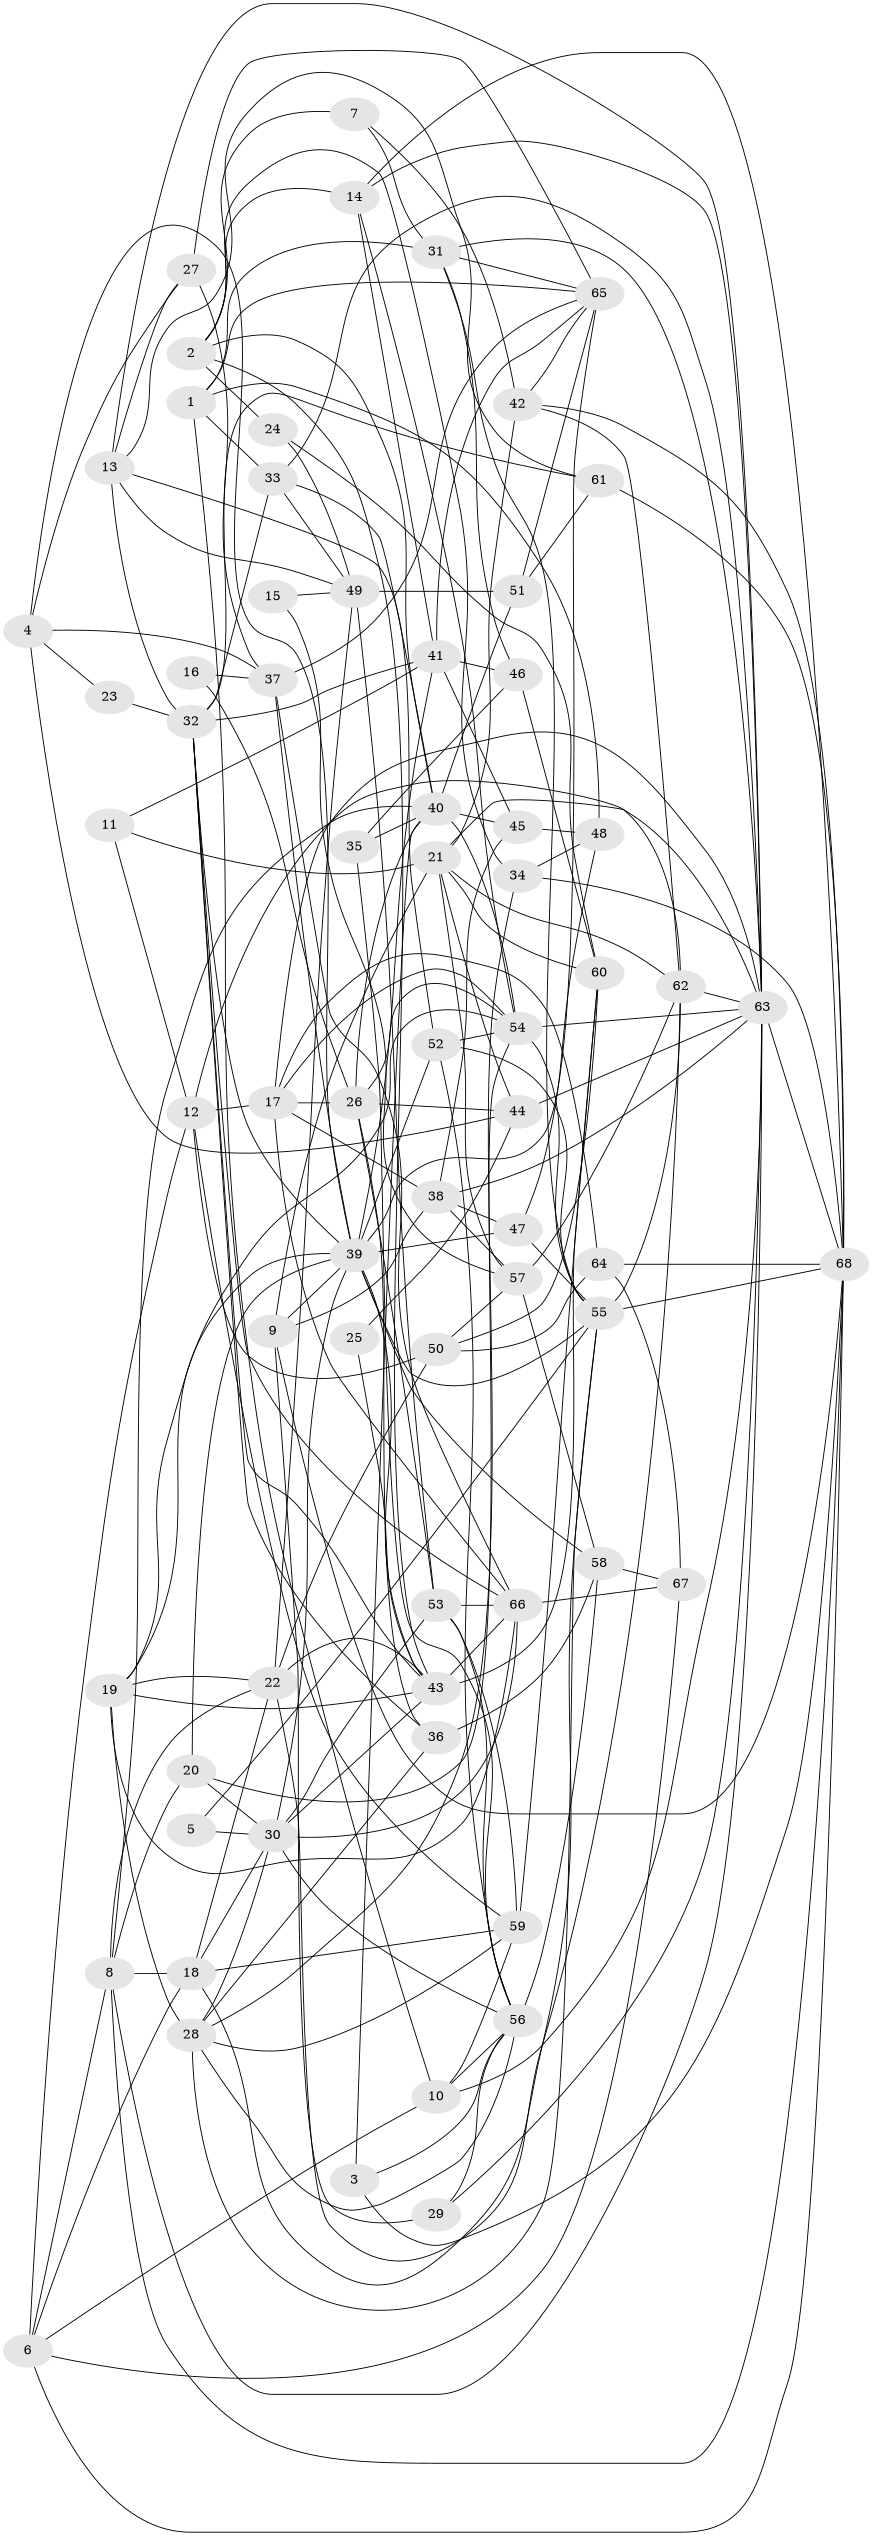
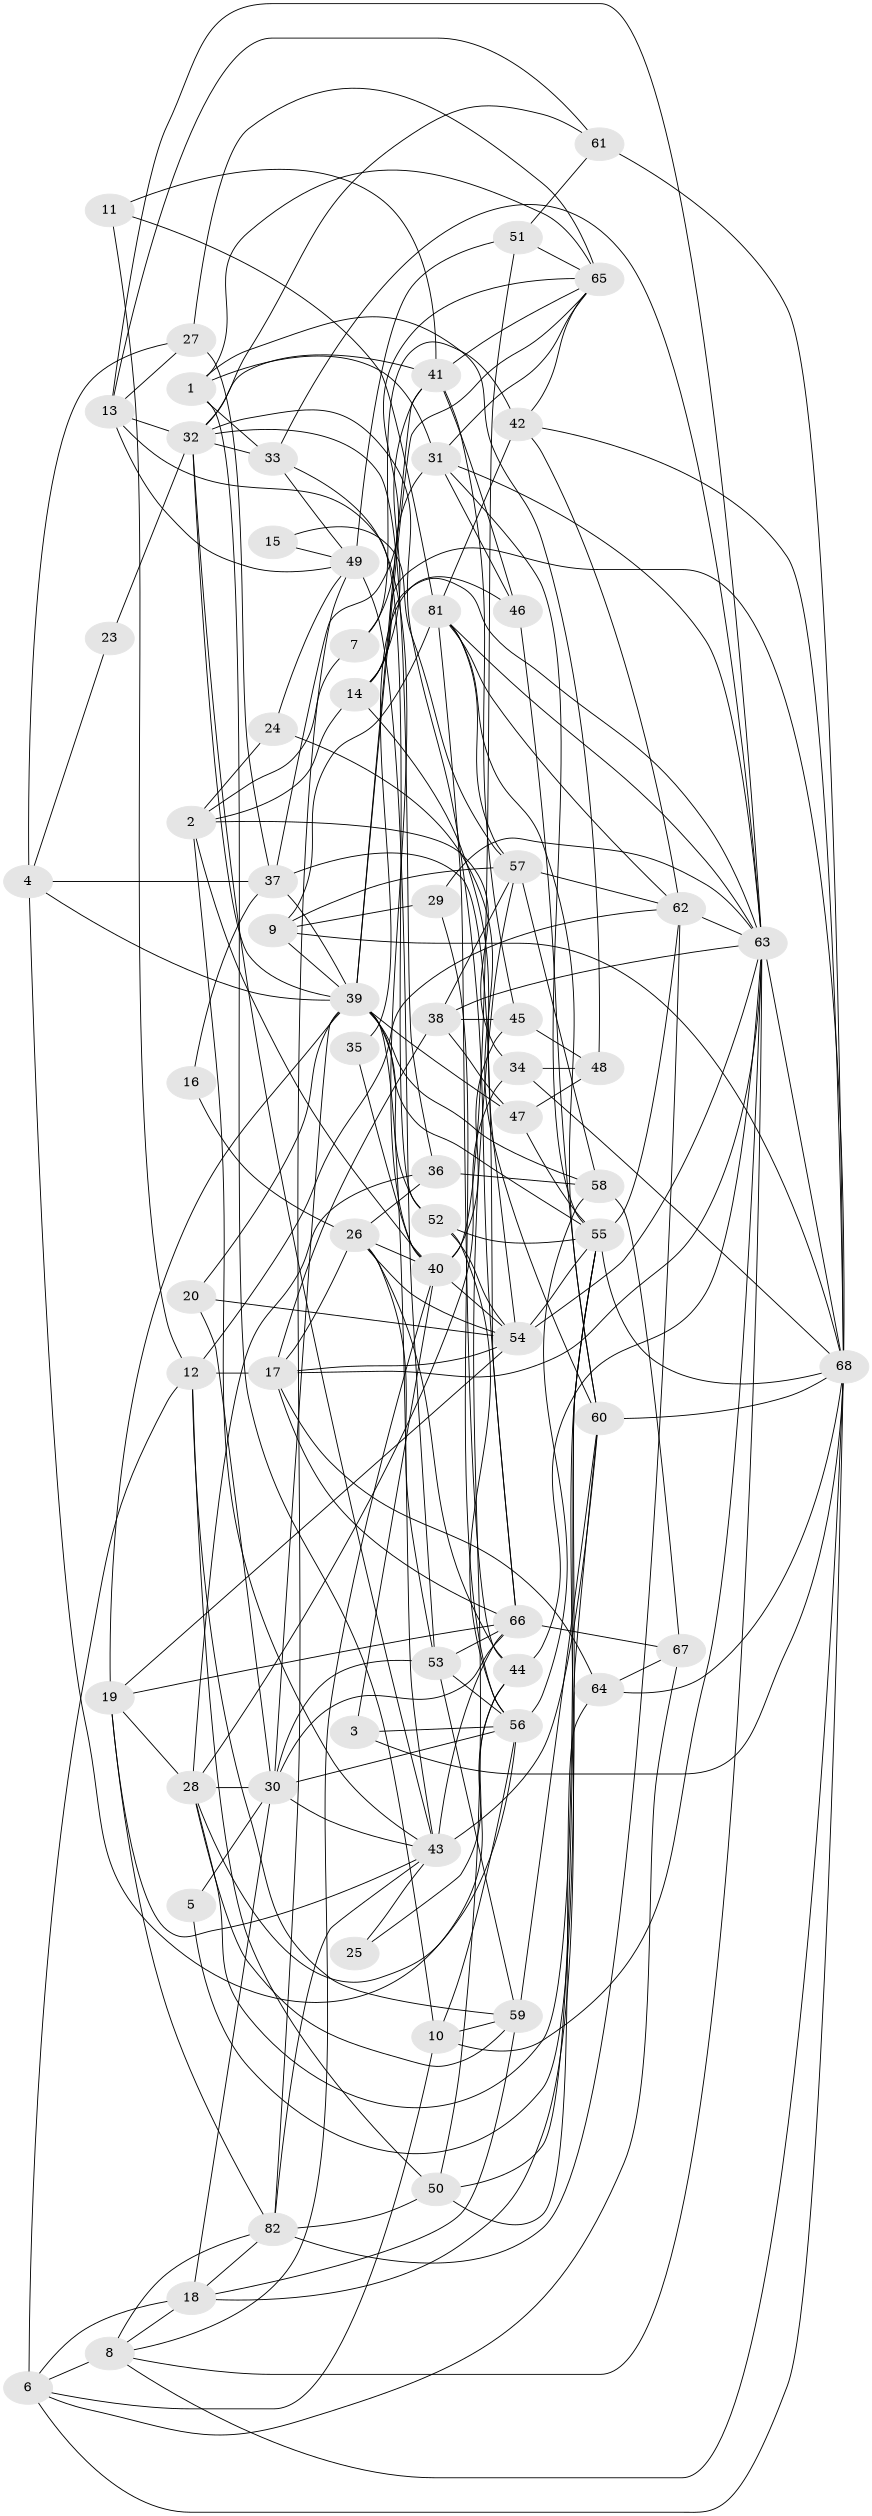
(436, 858) -> (436, 611)
(363, 1292) -> (380, 885)
none -> (728, 1410)
(433, 1646) -> none
(273, 1683) -> (273, 2229)
(141, 1869) -> none
